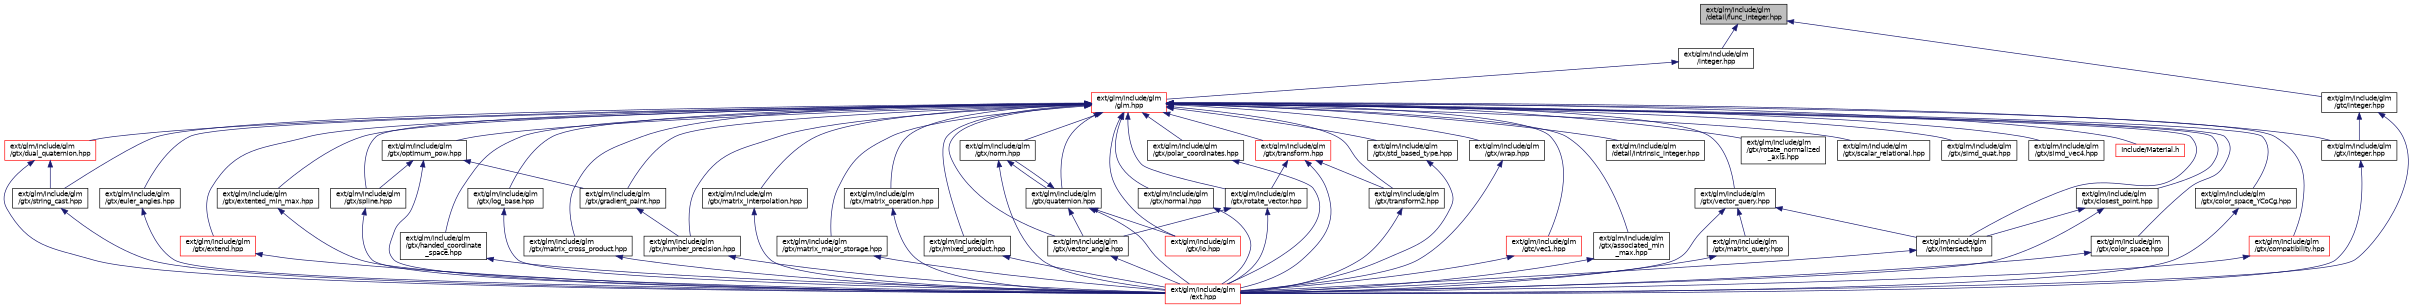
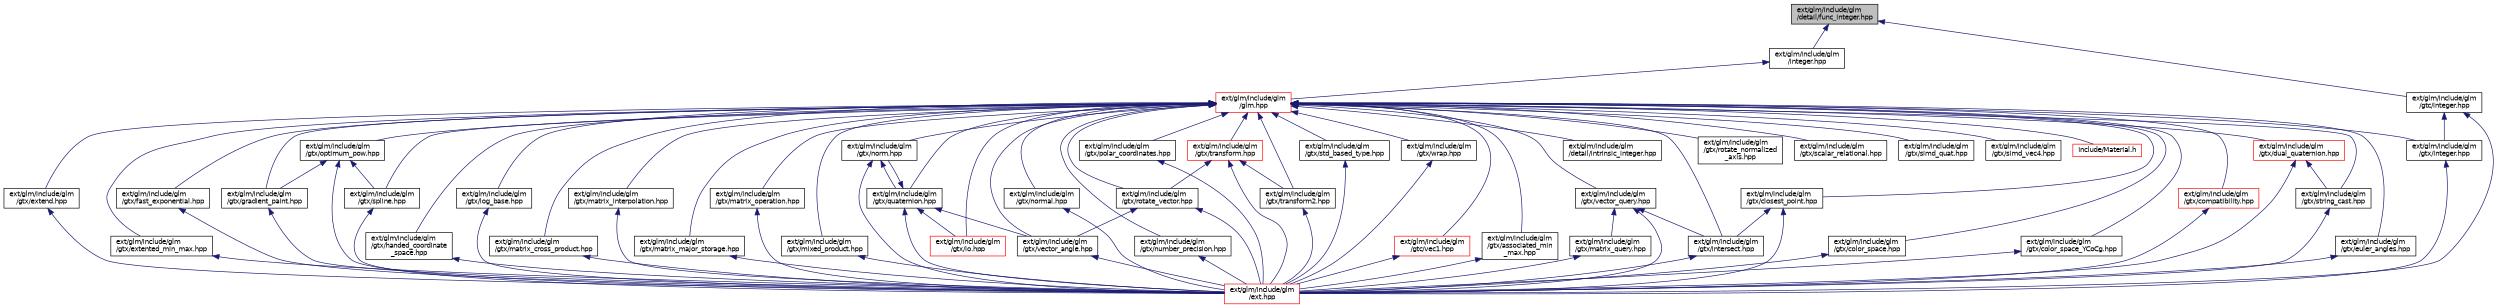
none -> (163, 198)
(660, 224) -> (737, 284)
(218, 246) -> (42, 198)
